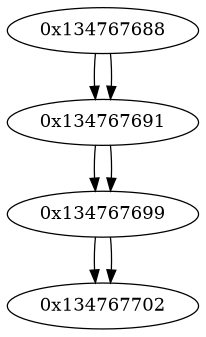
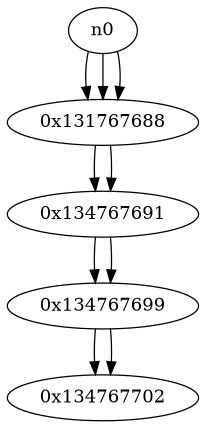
(103, 31) -> (103, 122)
none -> (103, 31)
